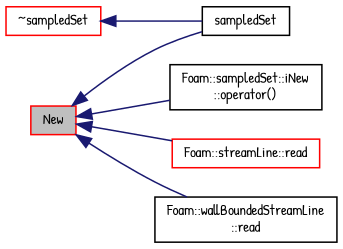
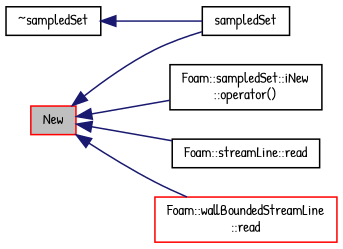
(53, 21) -> (53, 21)
(246, 153) -> (246, 153)
(246, 220) -> (246, 220)
